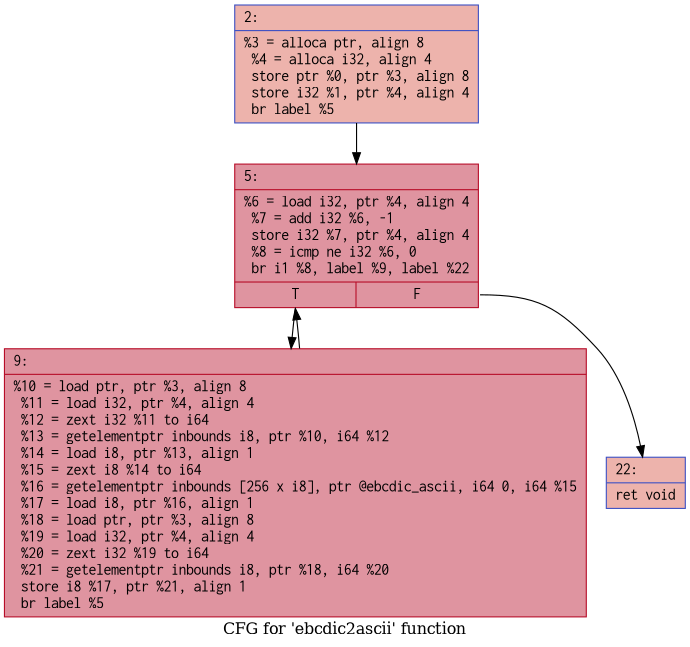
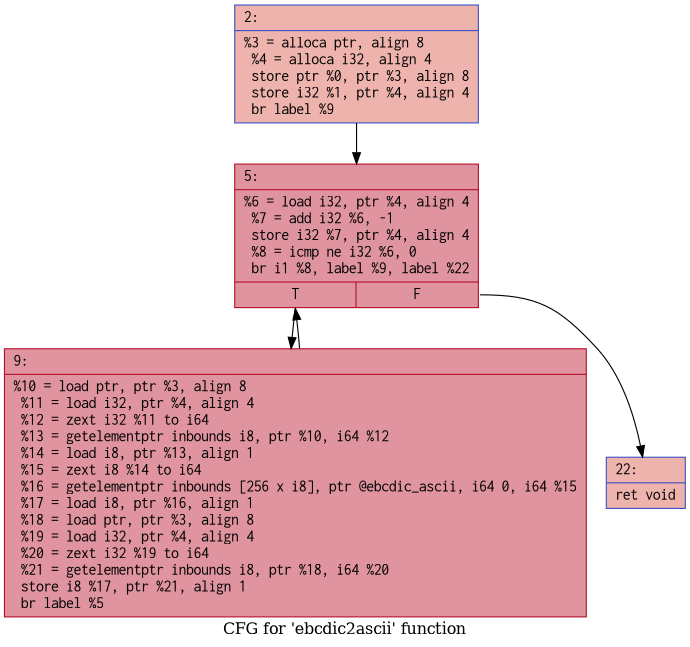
(289, 110) -> (289, 110)
